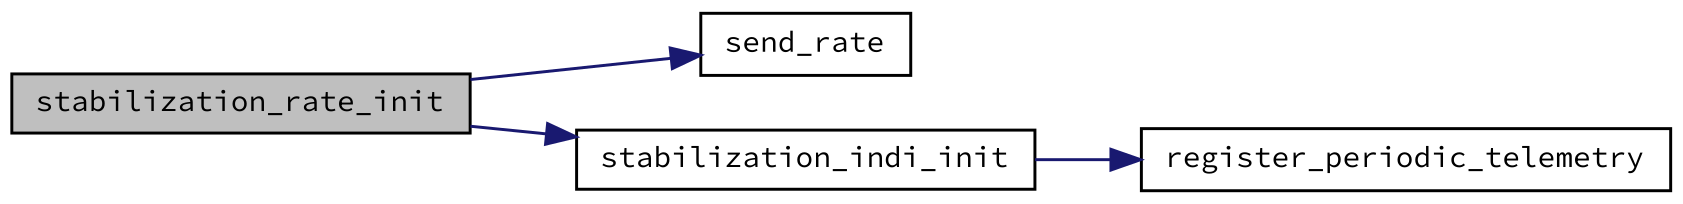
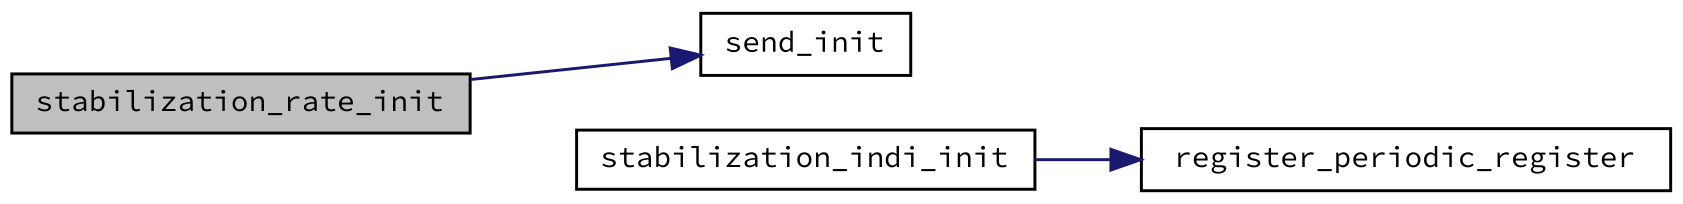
(806, 44) -> (806, 44)
(508, 130) -> none
(1406, 160) -> (1406, 160)
